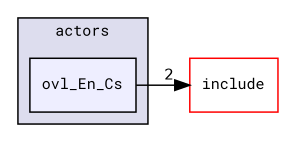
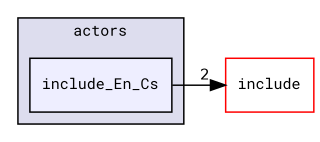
(83, 85) -> (101, 85)
